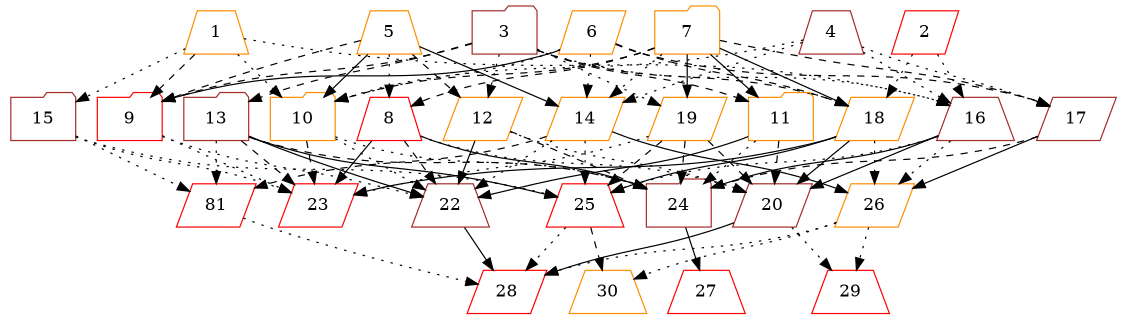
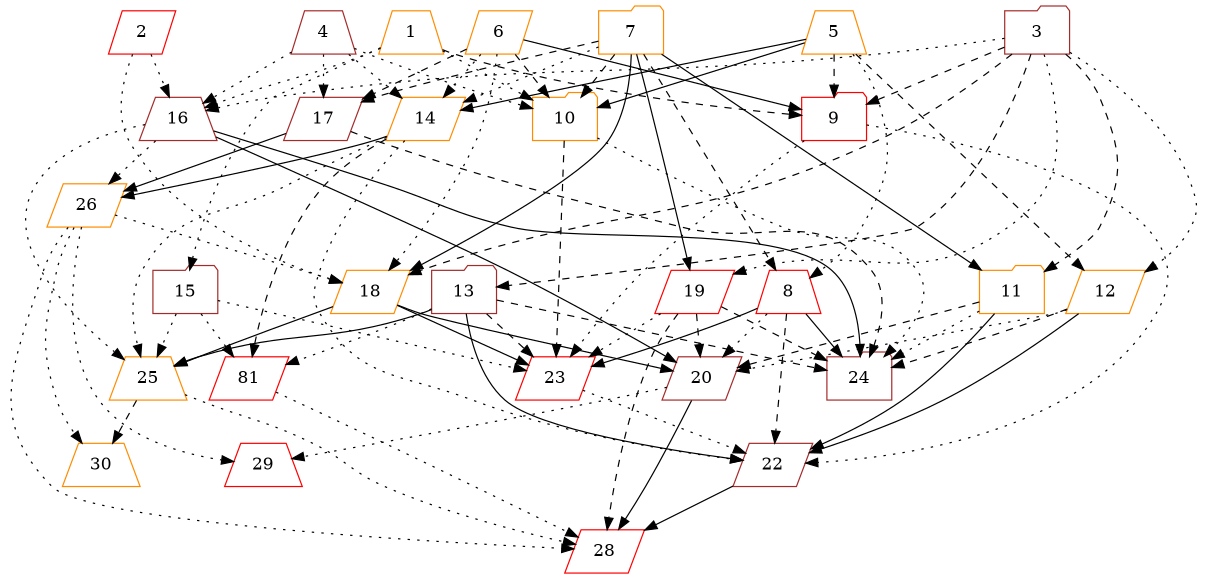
(726, 74) -> (467, 160)
(454, 75) -> (528, 71)
(687, 119) -> (695, 292)
(643, 156) -> (630, 417)
(875, 156) -> (223, 247)
(375, 161) -> (658, 420)
(451, 205) -> (773, 465)
(585, 205) -> (148, 378)
(706, 292) -> none
